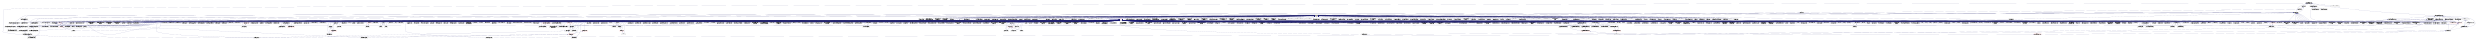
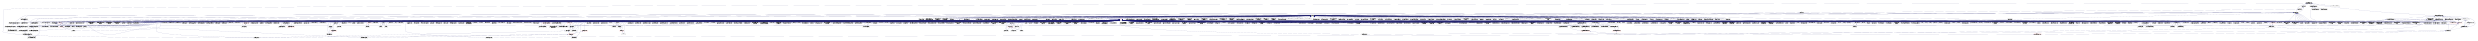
(1473, 19) -> none
(1624, 19) -> (1616, 19)
